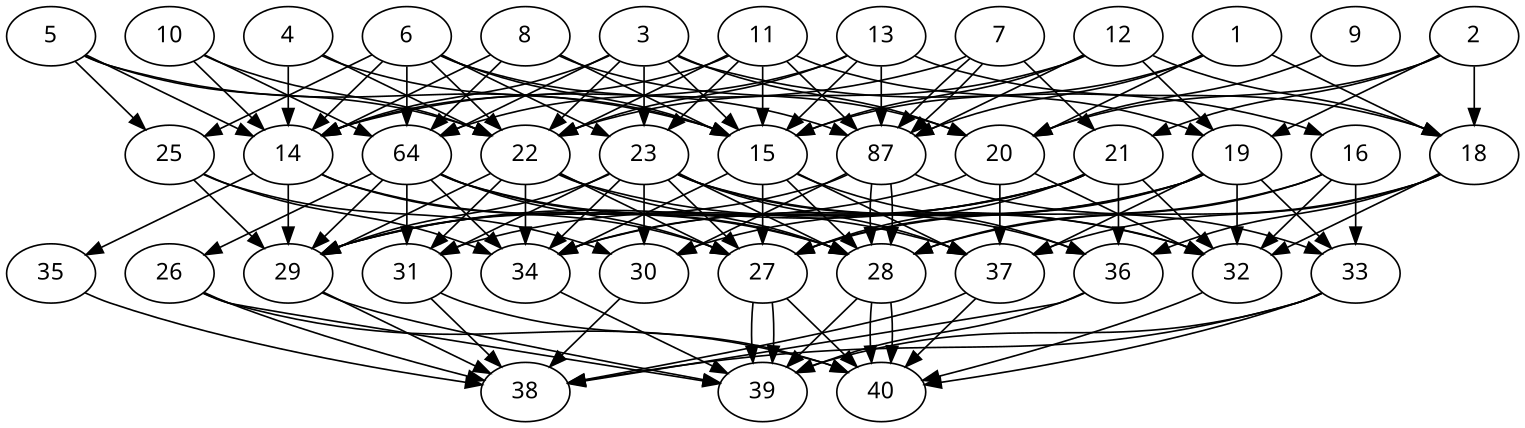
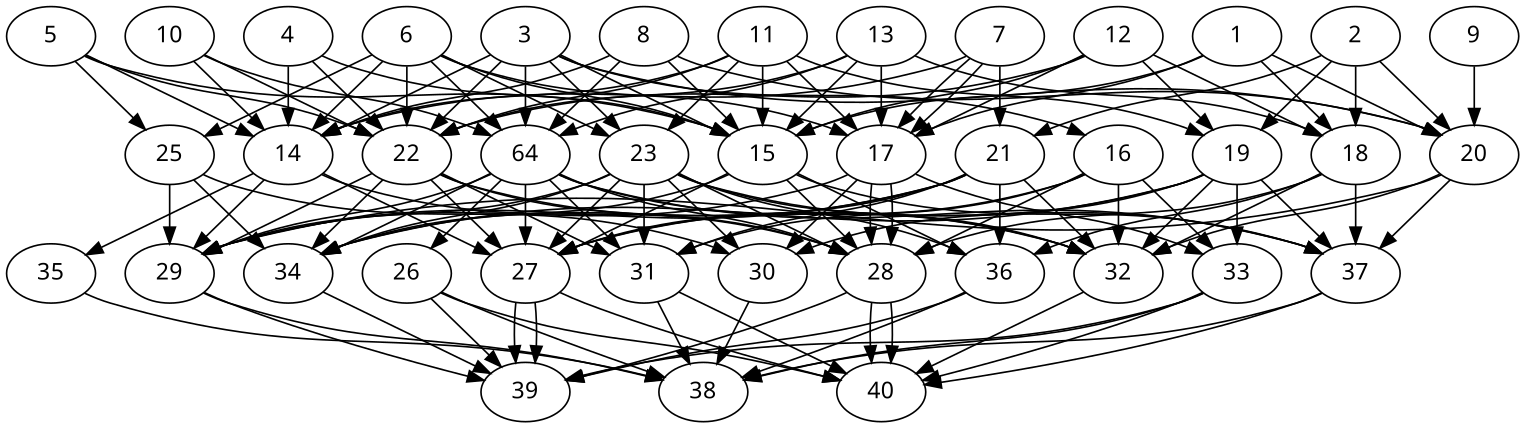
(881, 155) -> (881, 155)
none -> (813, 214)
none -> (890, 214)
